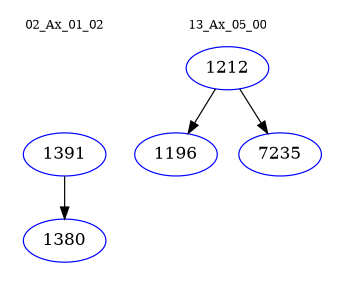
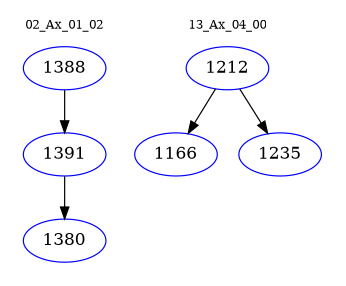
(228, 26) -> (228, 26)
none -> (65, 68)
(176, 154) -> (176, 154)
(280, 154) -> (280, 154)
